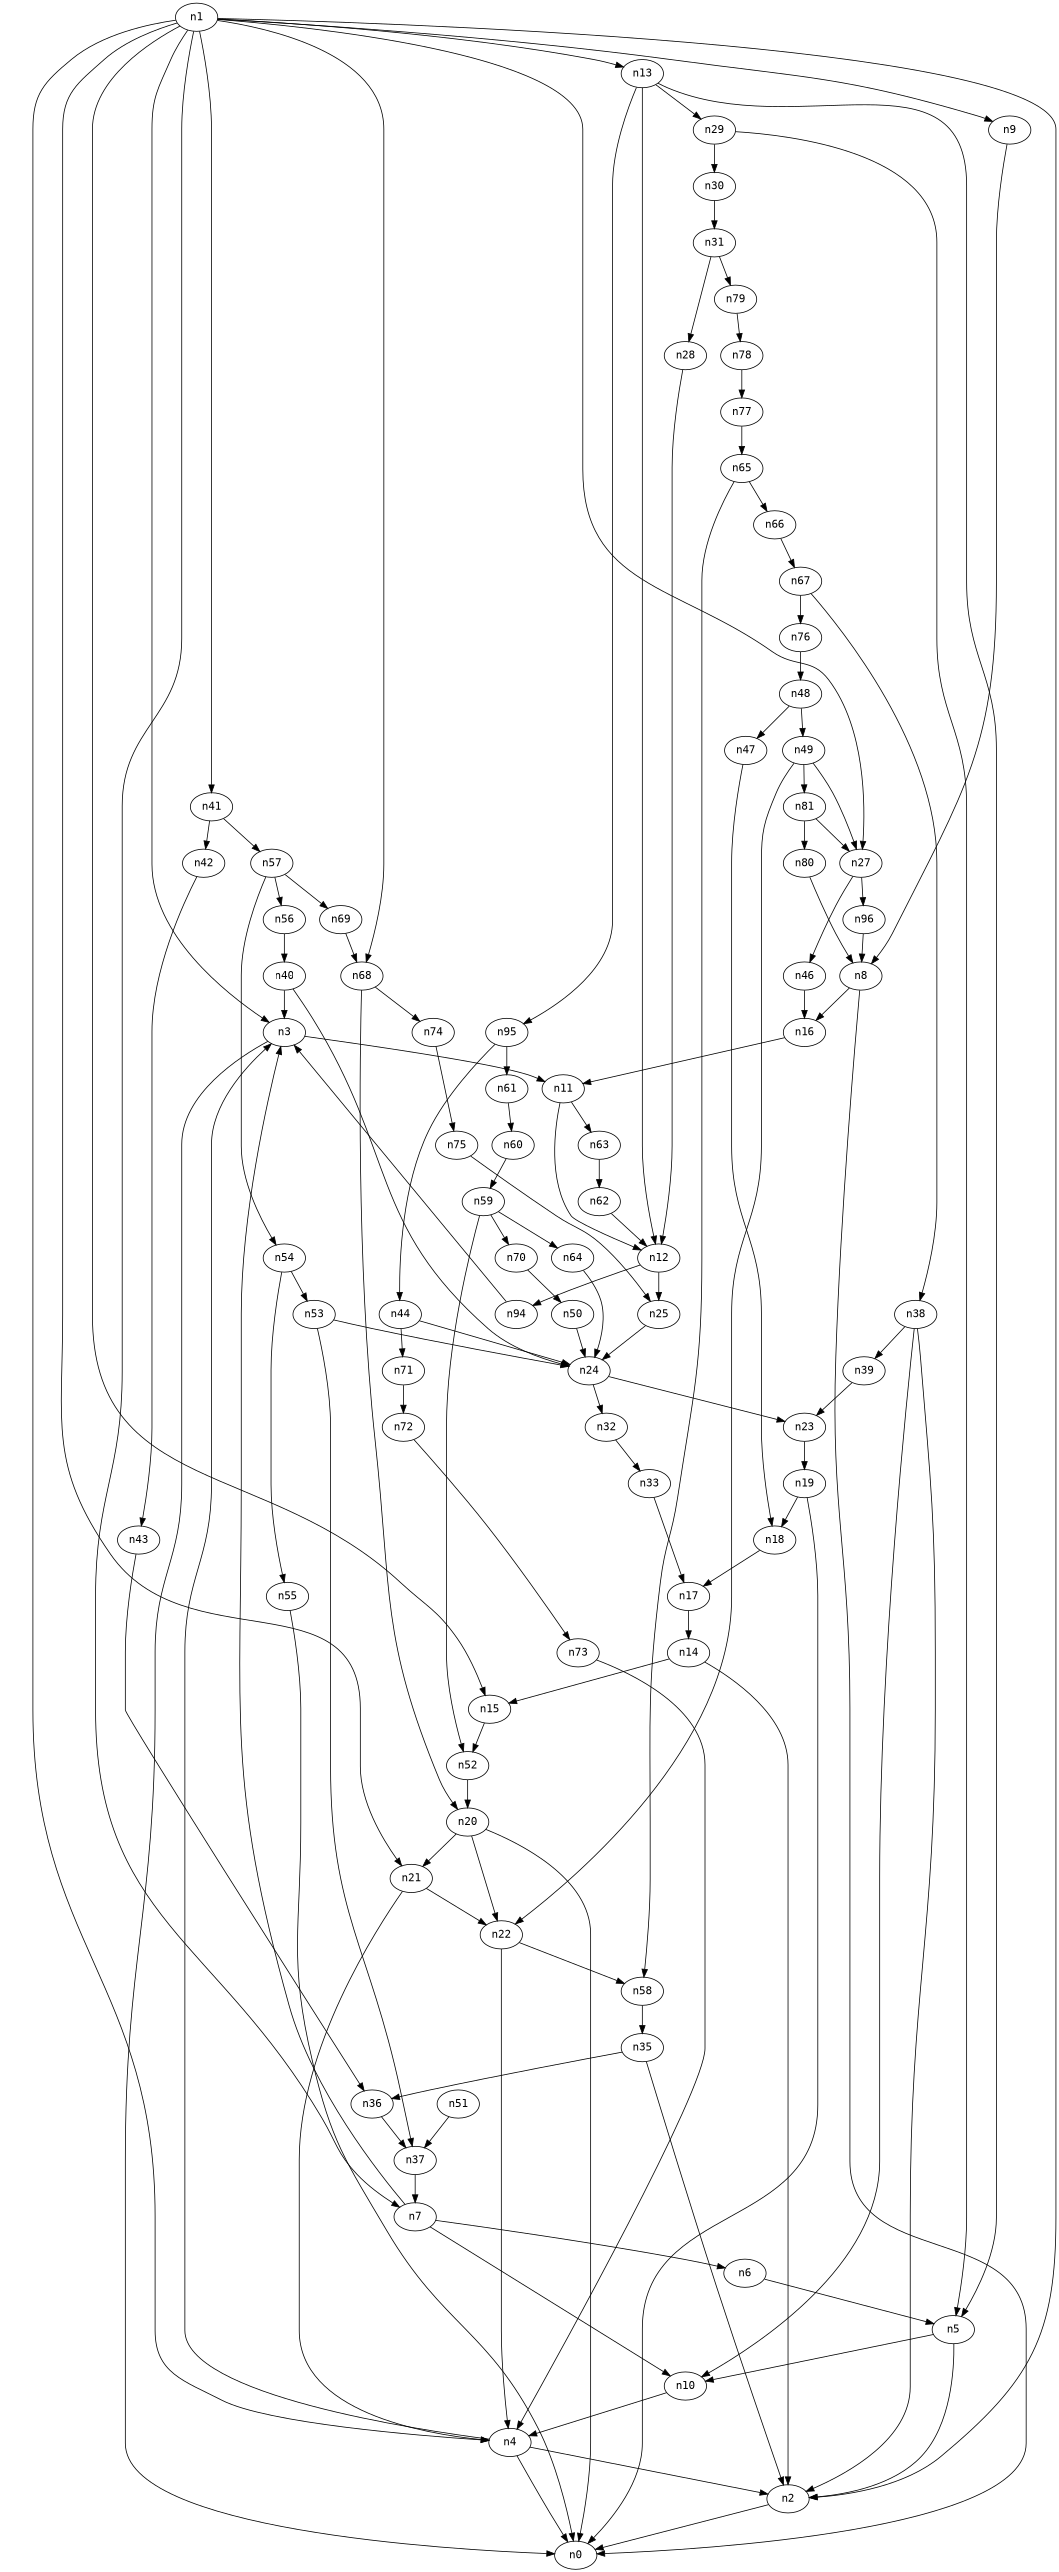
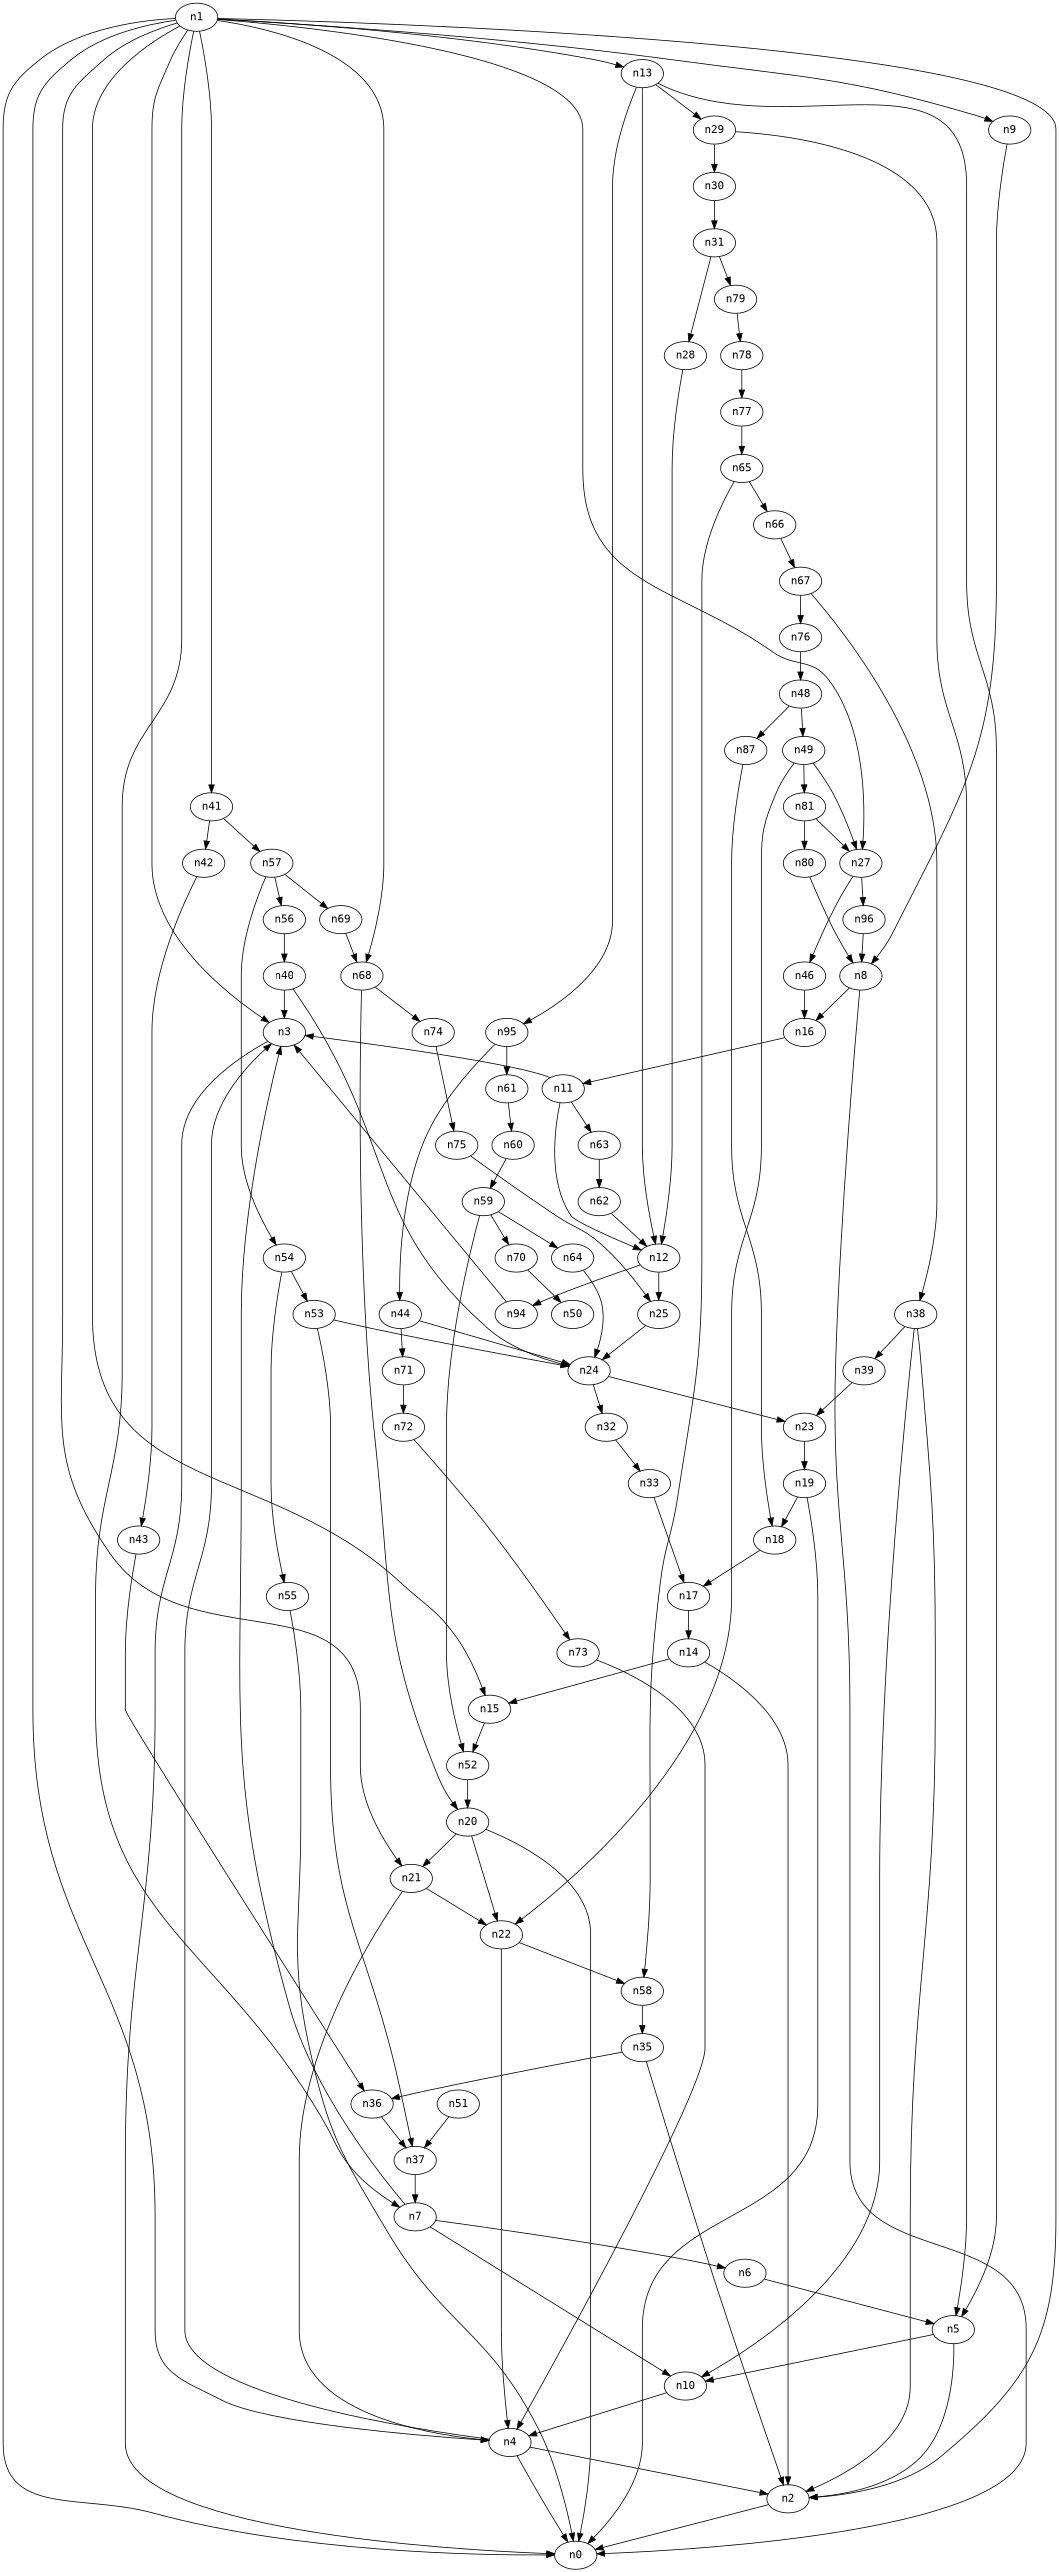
(746, 750) -> (746, 750)
(422, 1054) -> (432, 1053)
(580, 1339) -> none
none -> (3, 1463)
